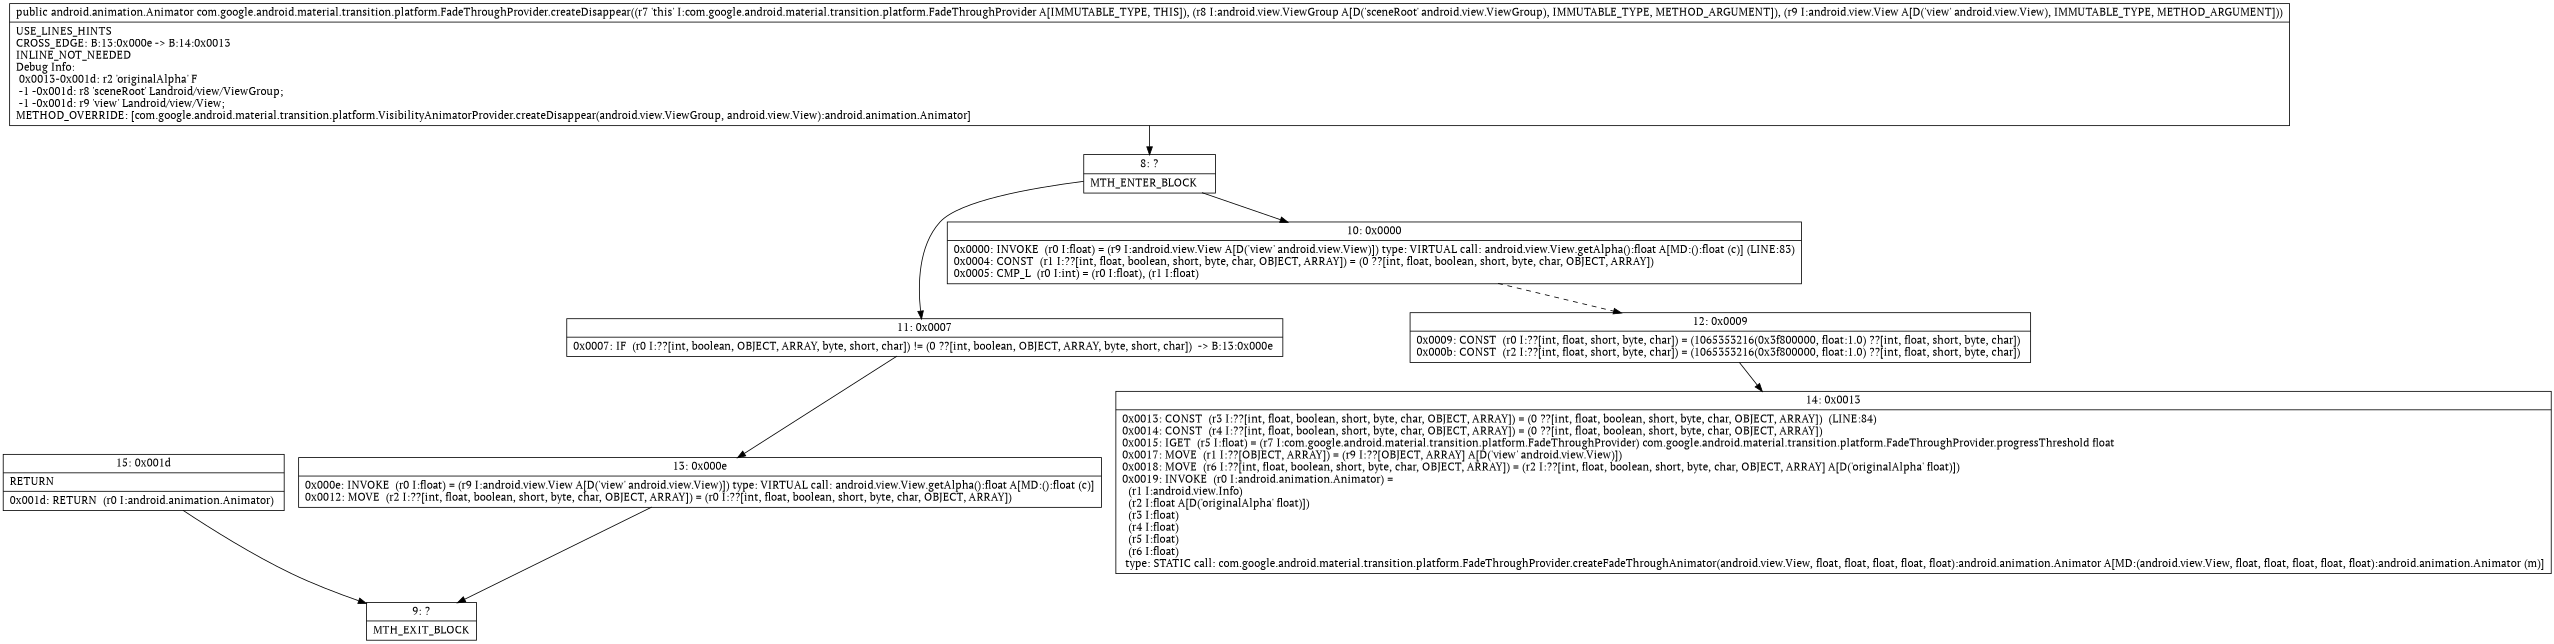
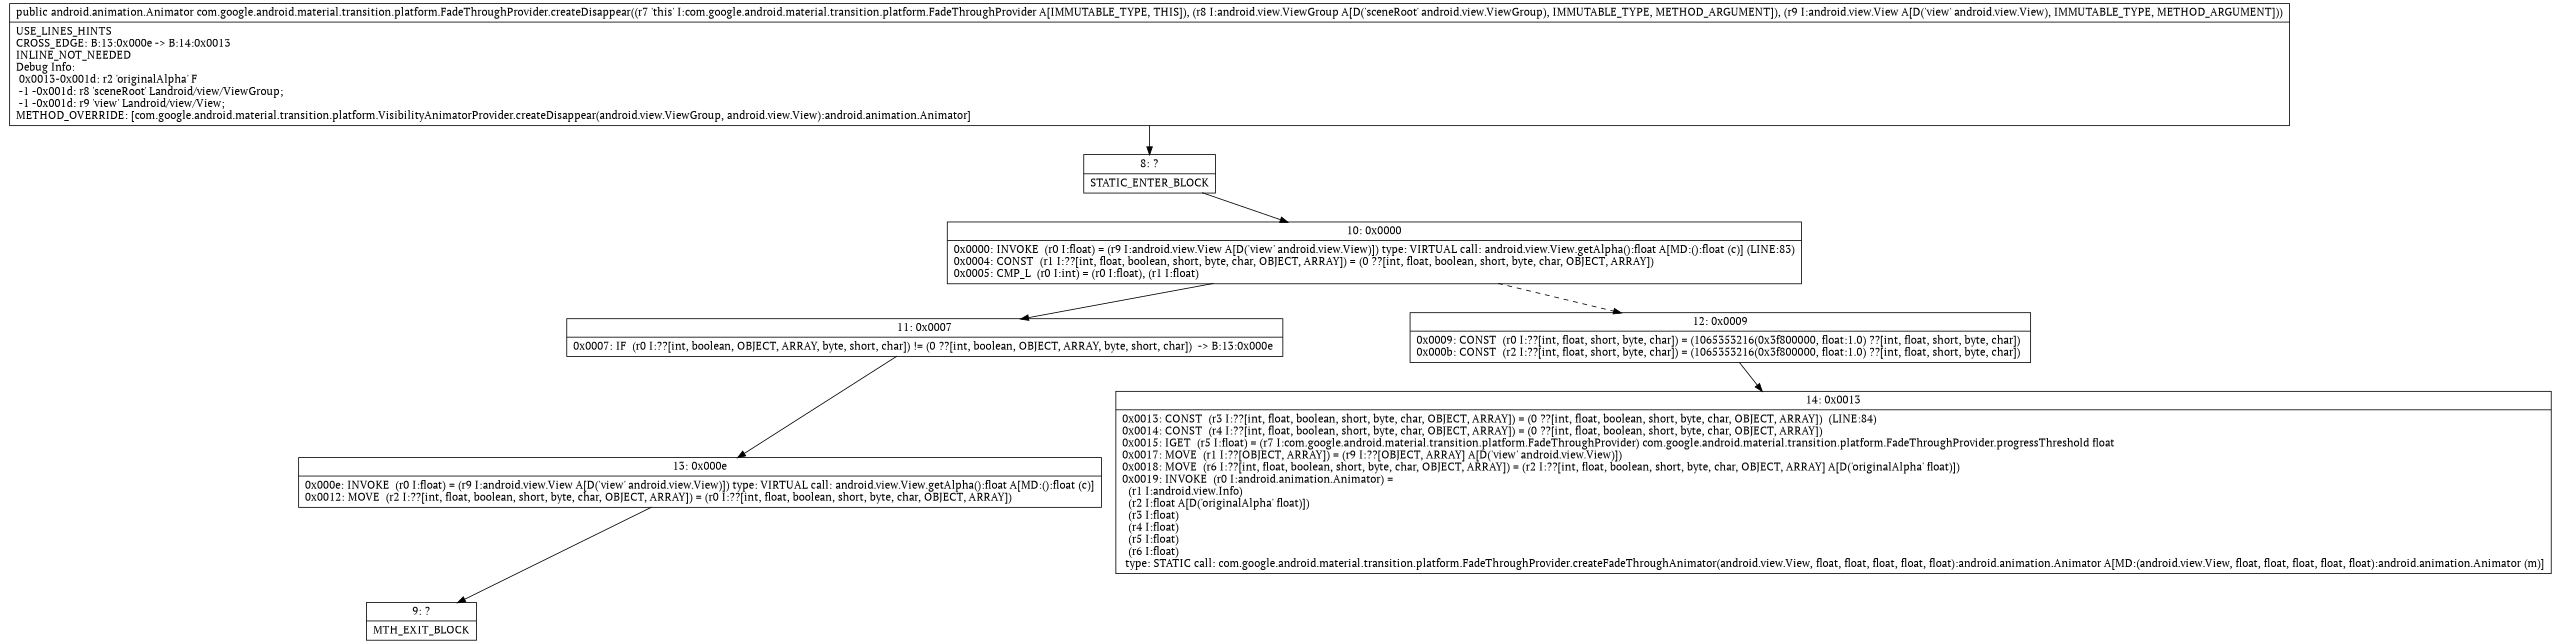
(1144, 183) -> (1150, 183)
(964, 207) -> (1121, 300)
(144, 482) -> none
